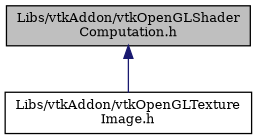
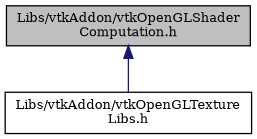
(128, 113) -> (128, 113)
